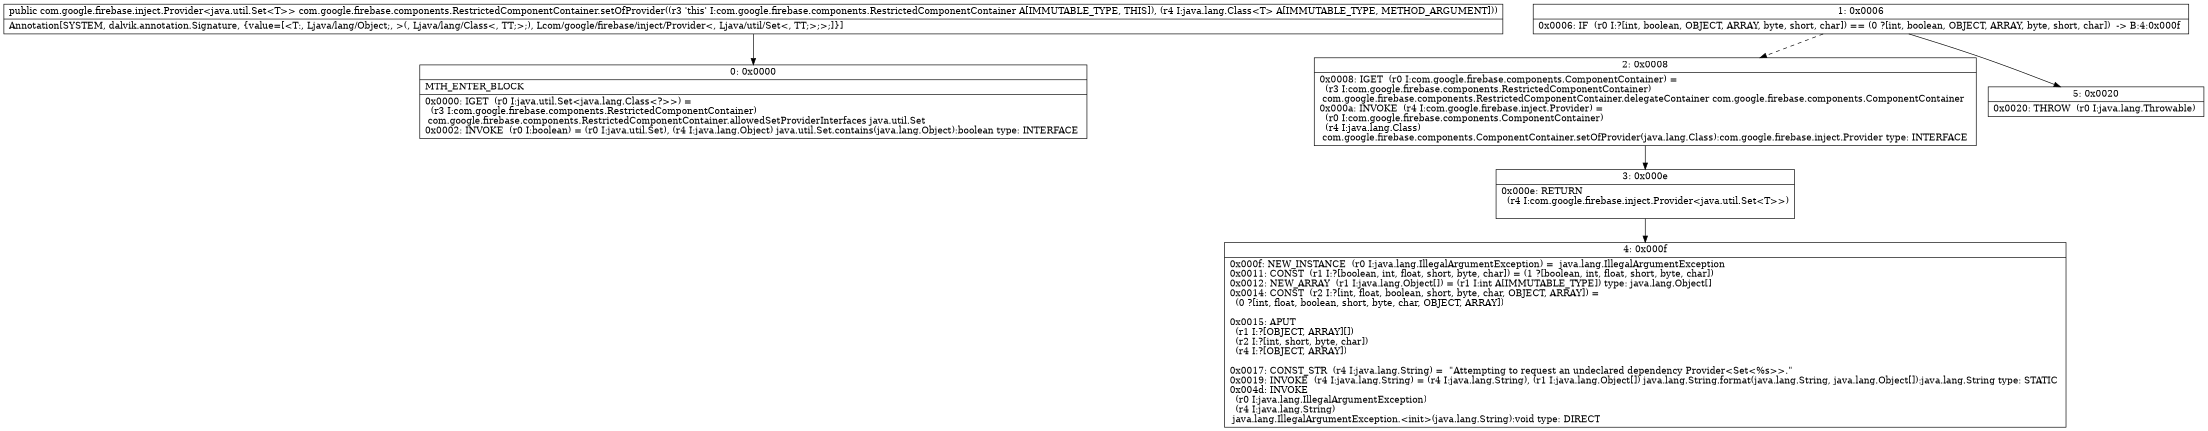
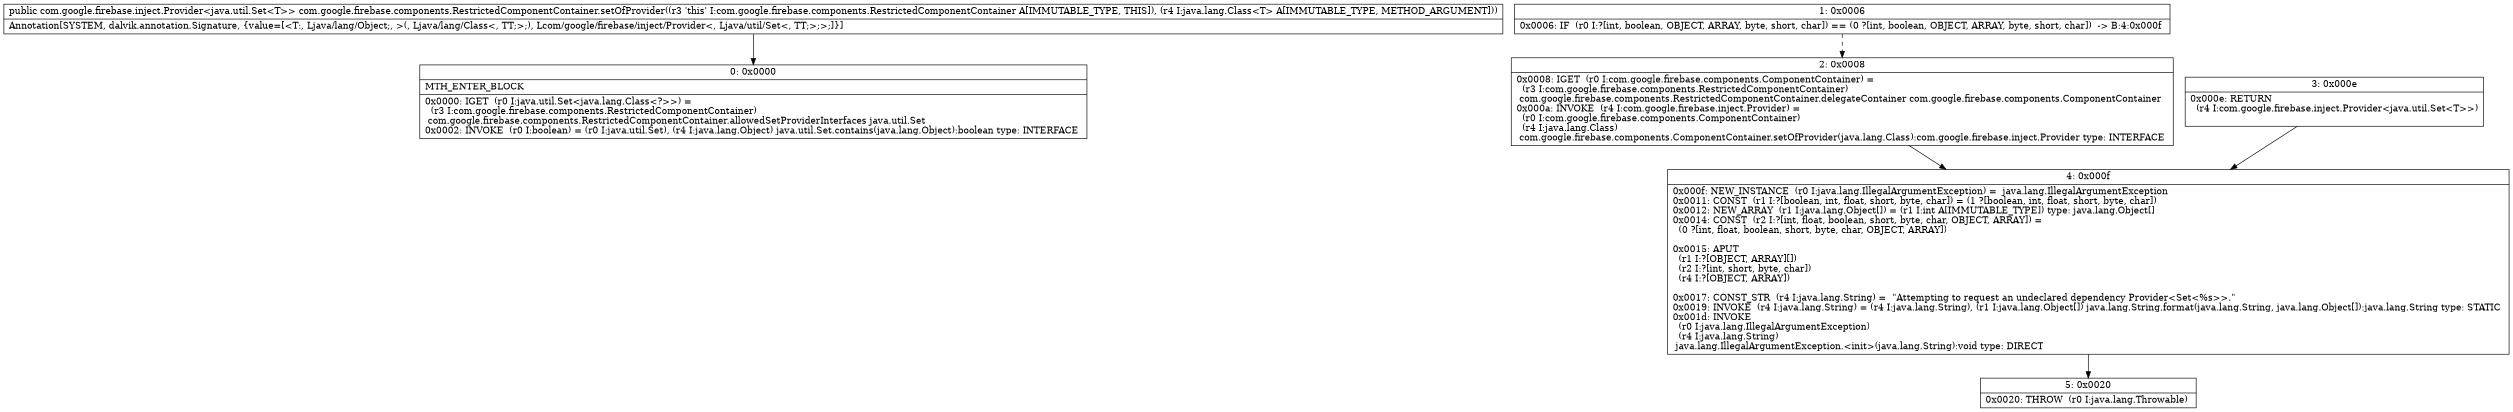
(1982, 58) -> (2088, 363)
(1645, 154) -> (1925, 156)
(1272, 390) -> (1715, 317)
